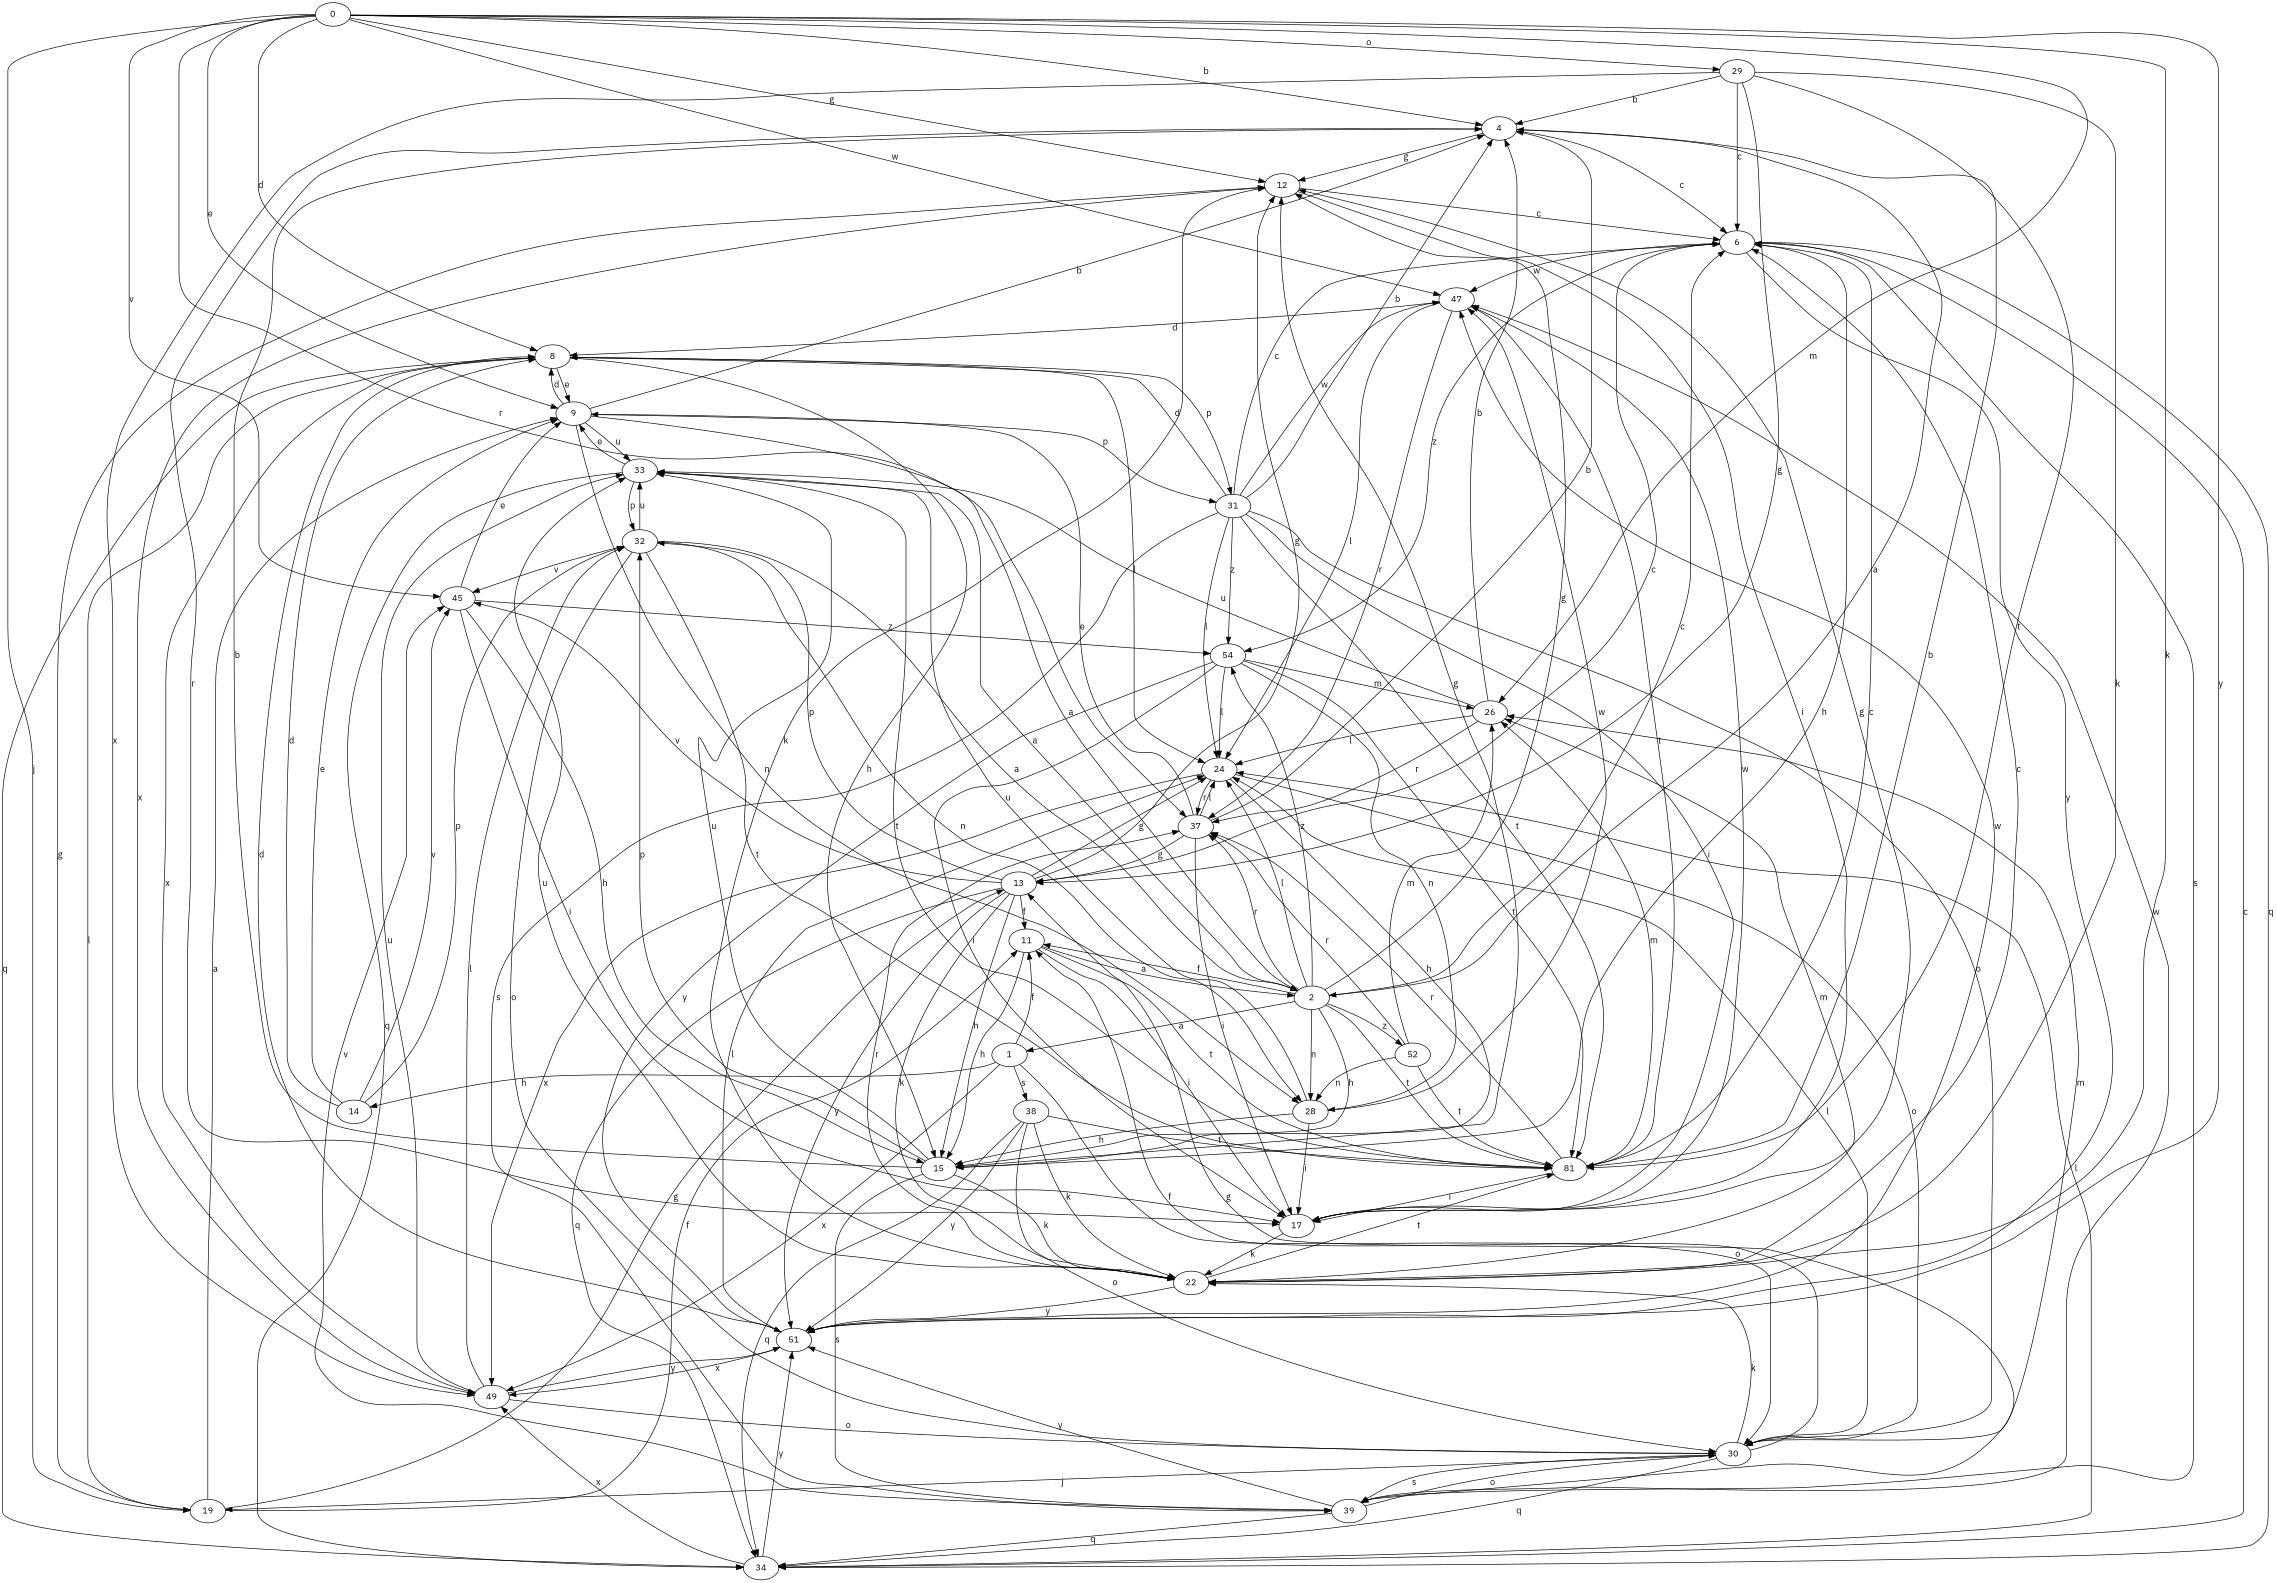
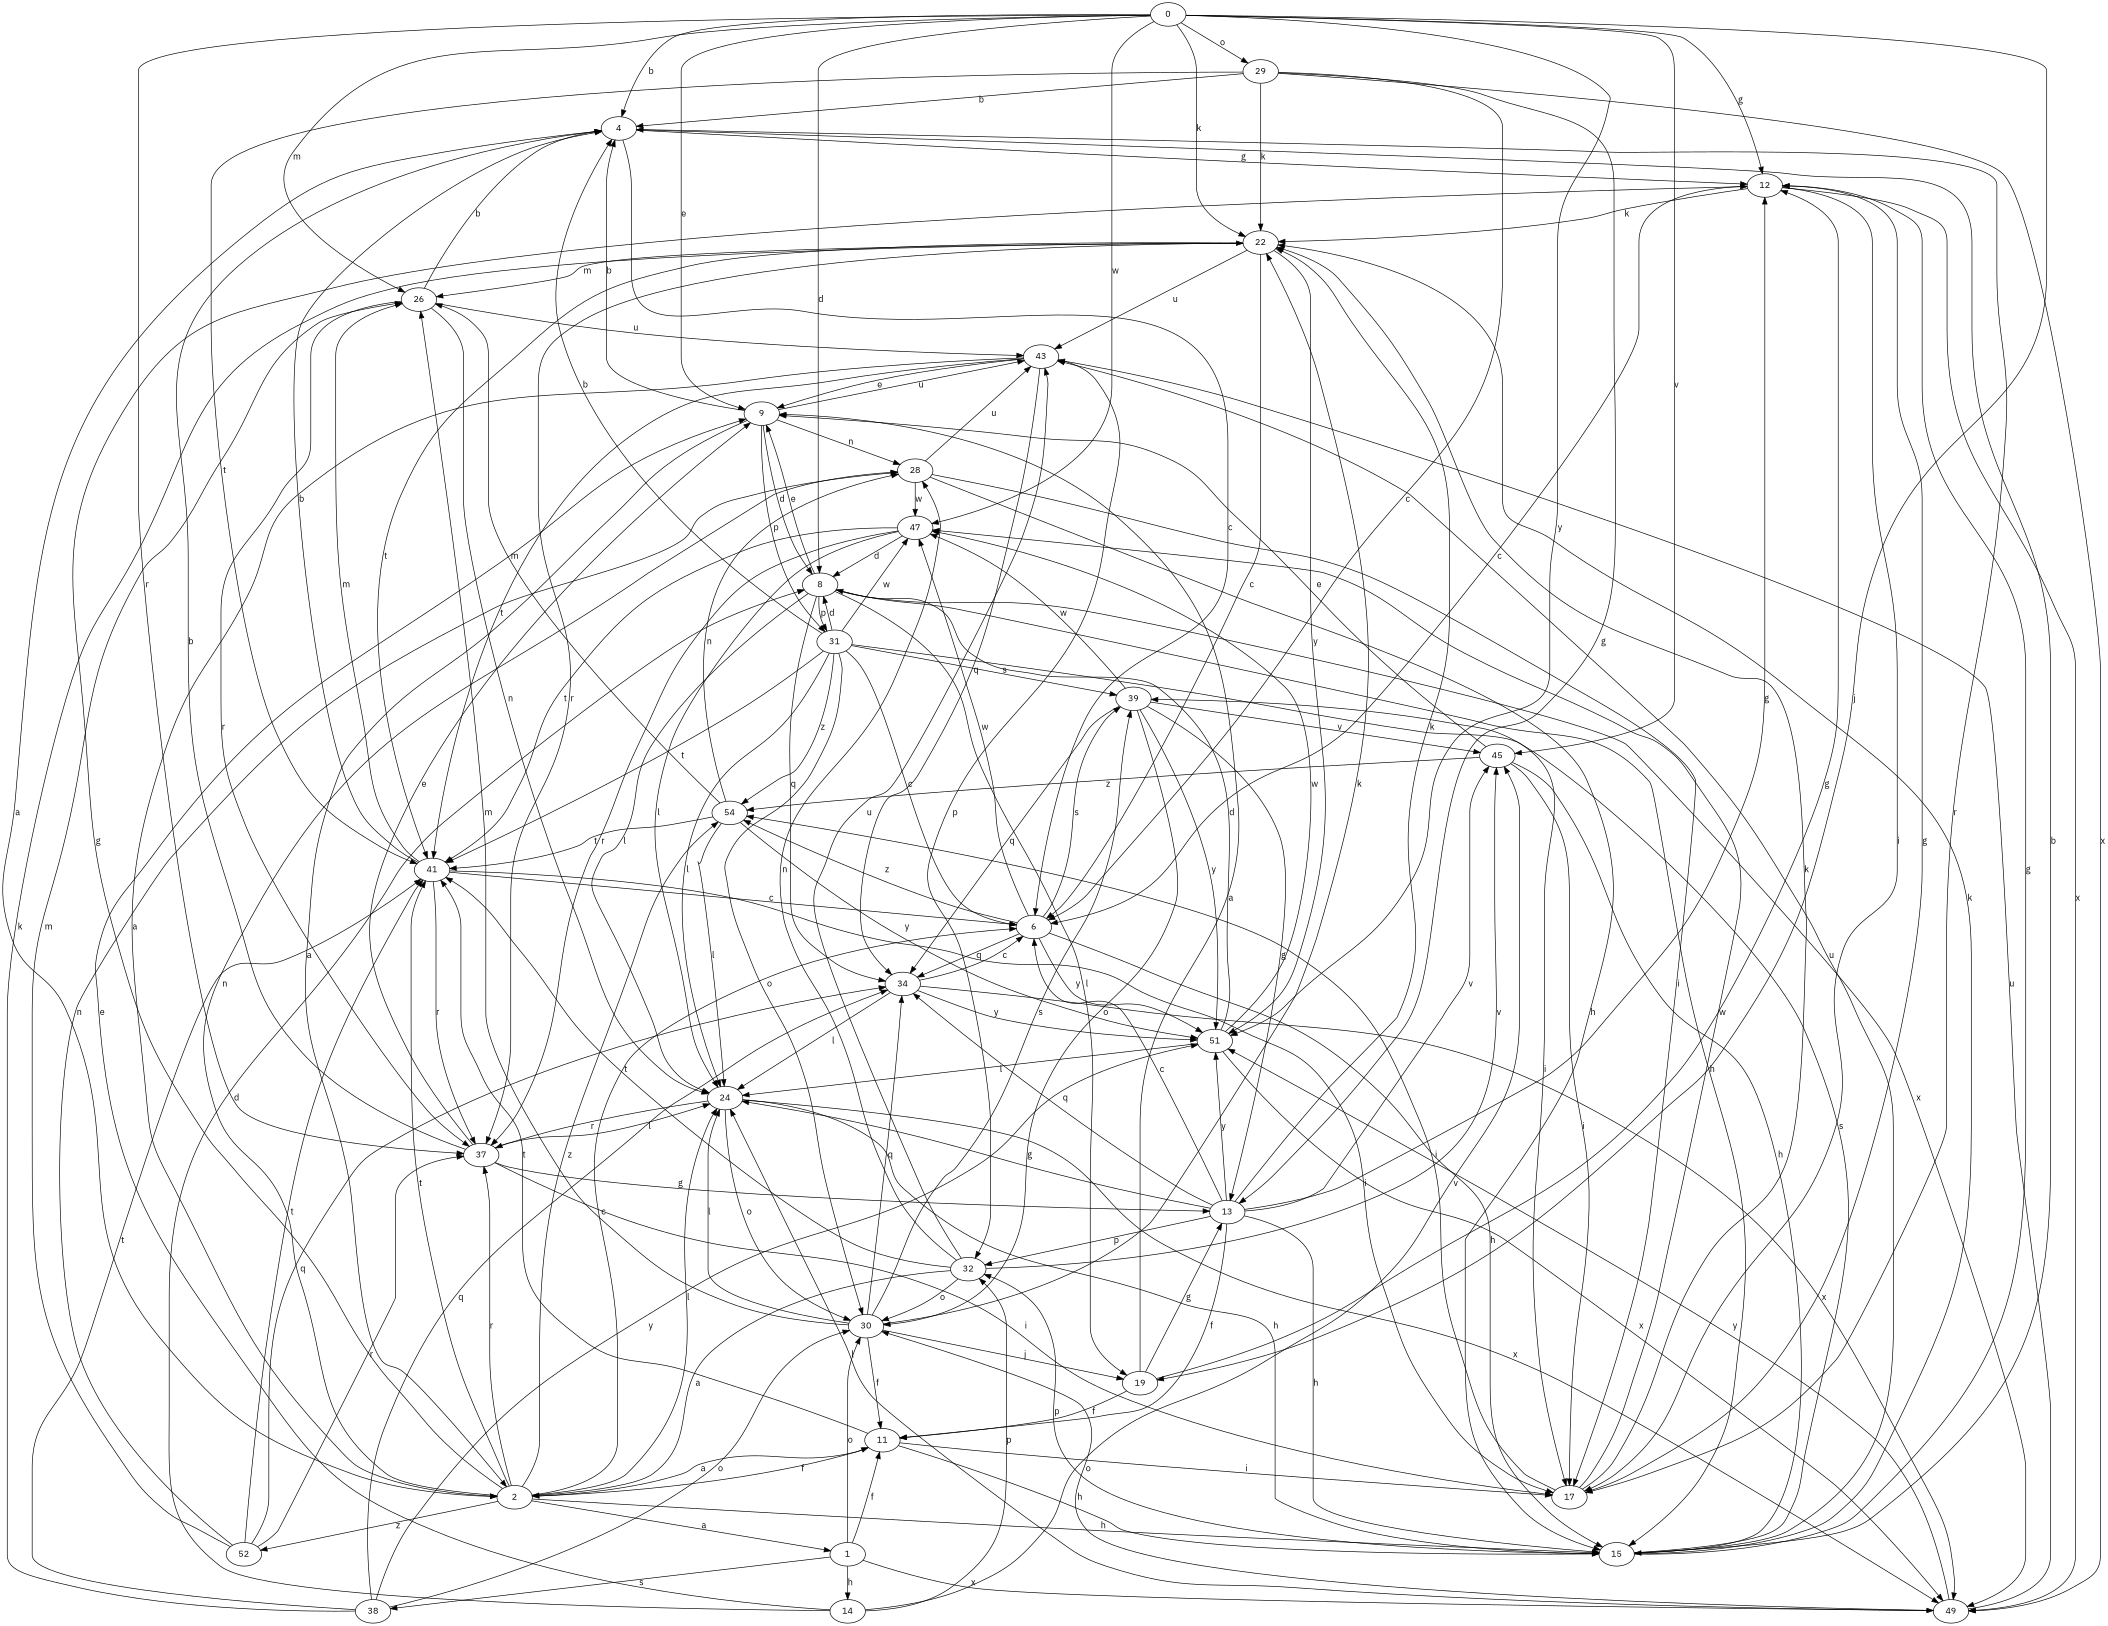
(640, 471) -> (1041, 357)
(1350, 741) -> (511, 699)
(768, 774) -> (1518, 227)
(947, 883) -> (1343, 992)
(470, 951) -> (1217, 1585)
none -> (422, 1126)
(1569, 1169) -> (432, 870)
